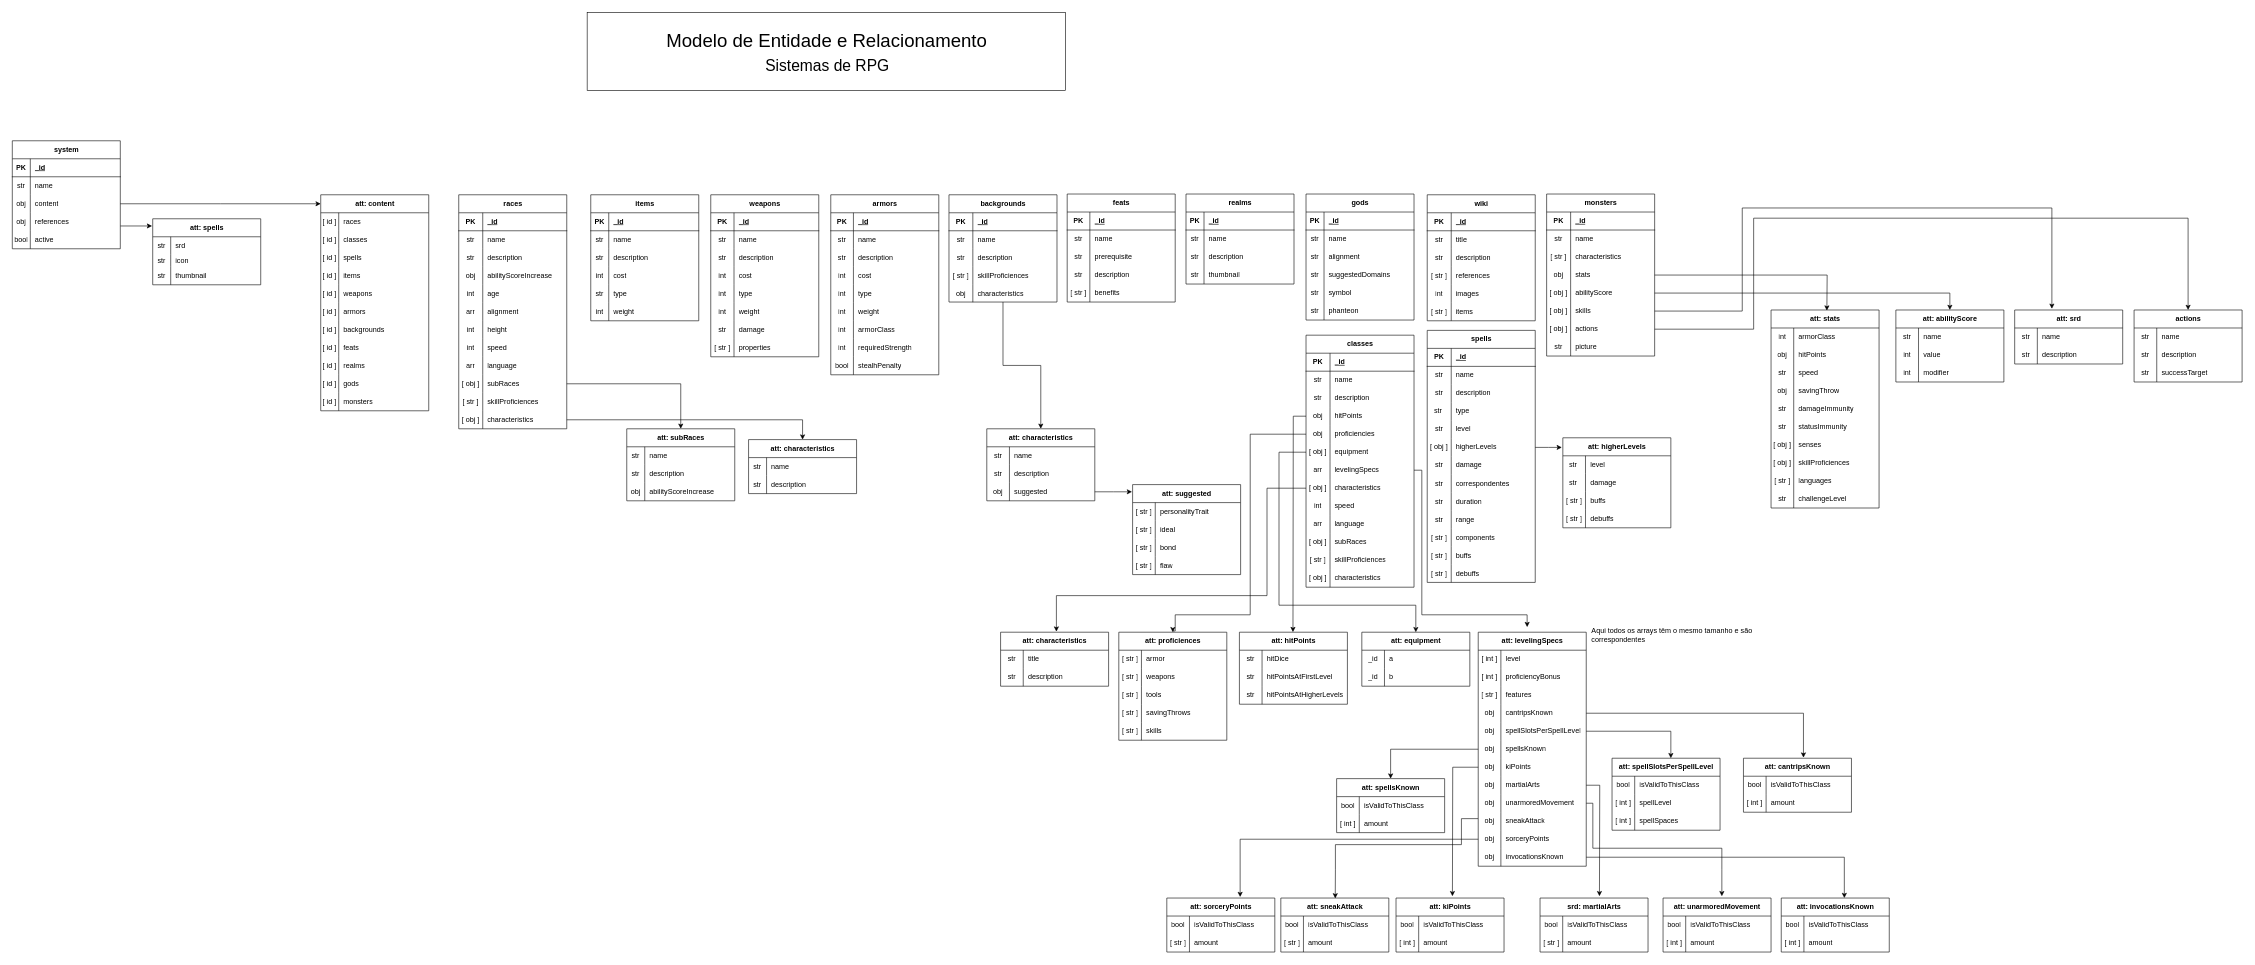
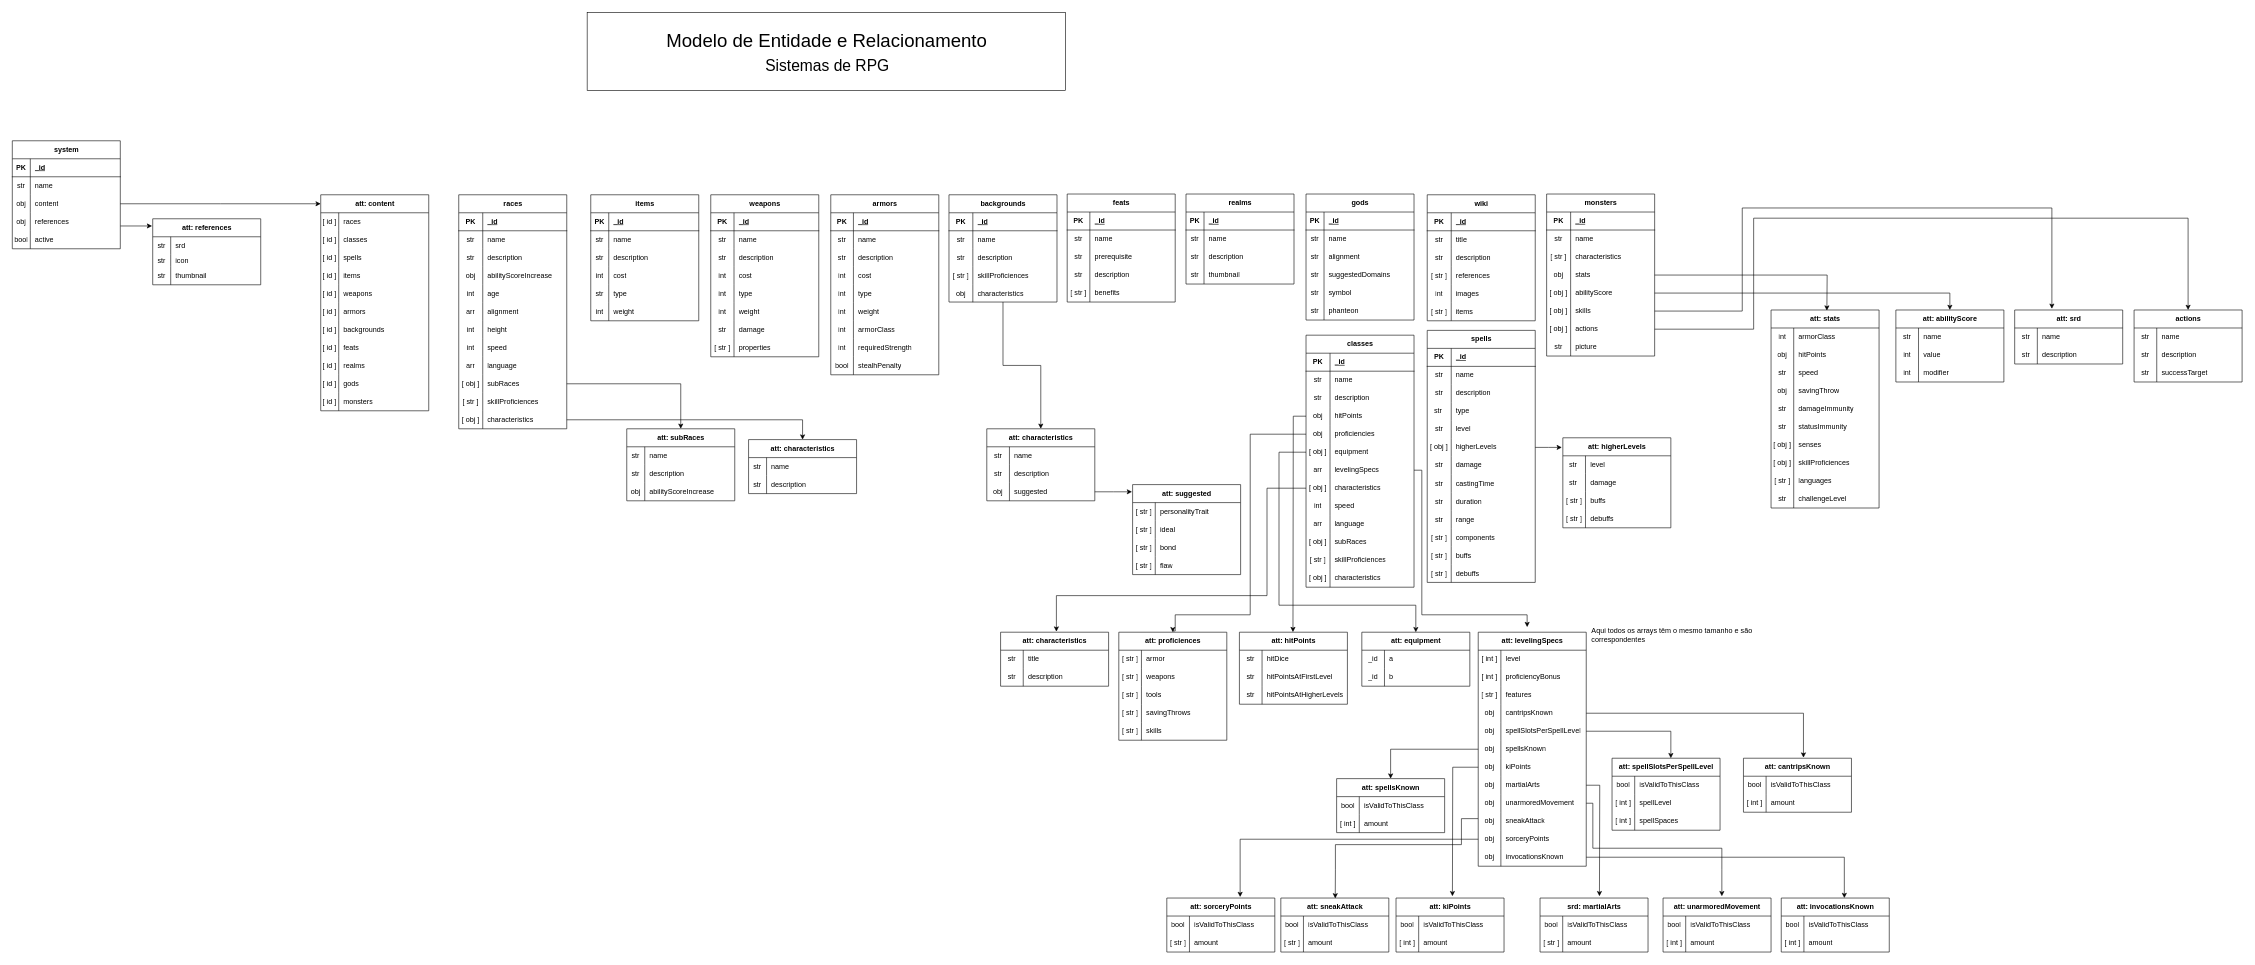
(207, 228) -> (207, 228)
(1486, 483) -> (1476, 483)
